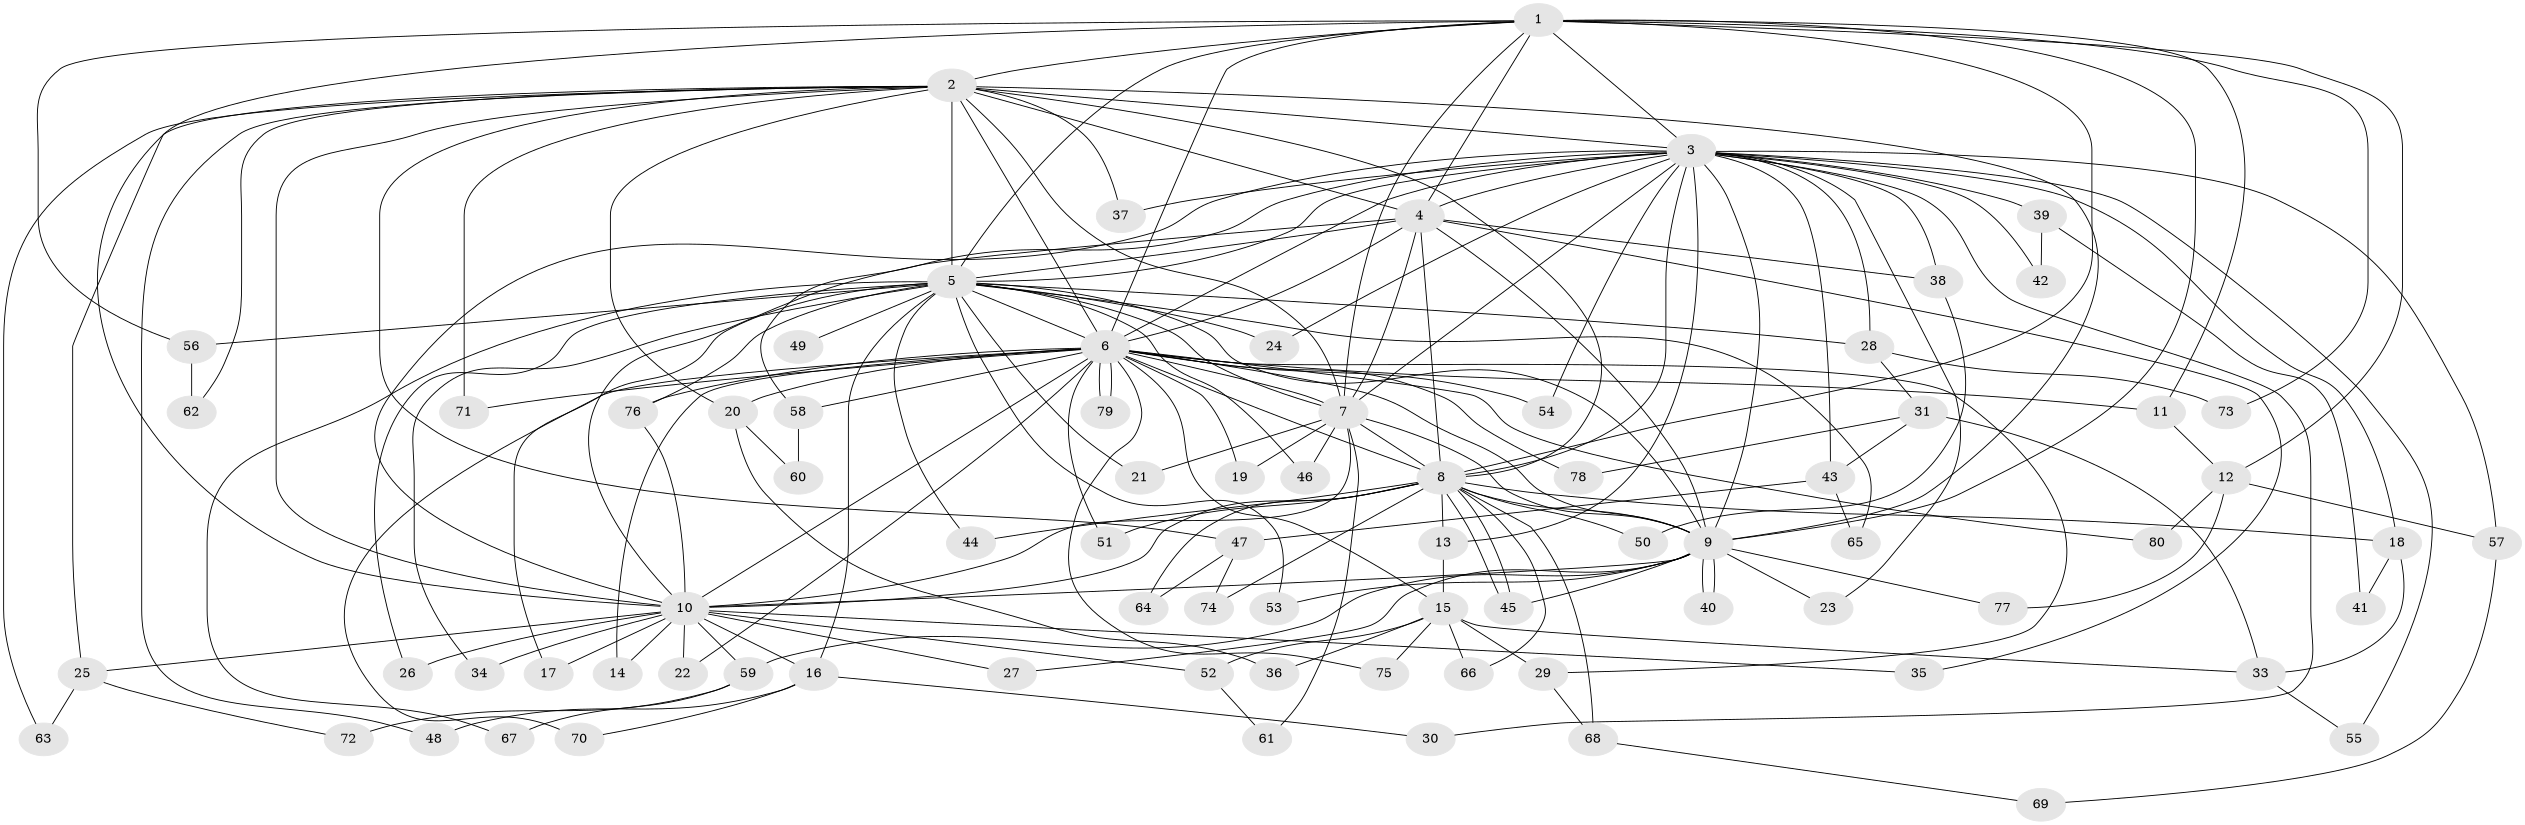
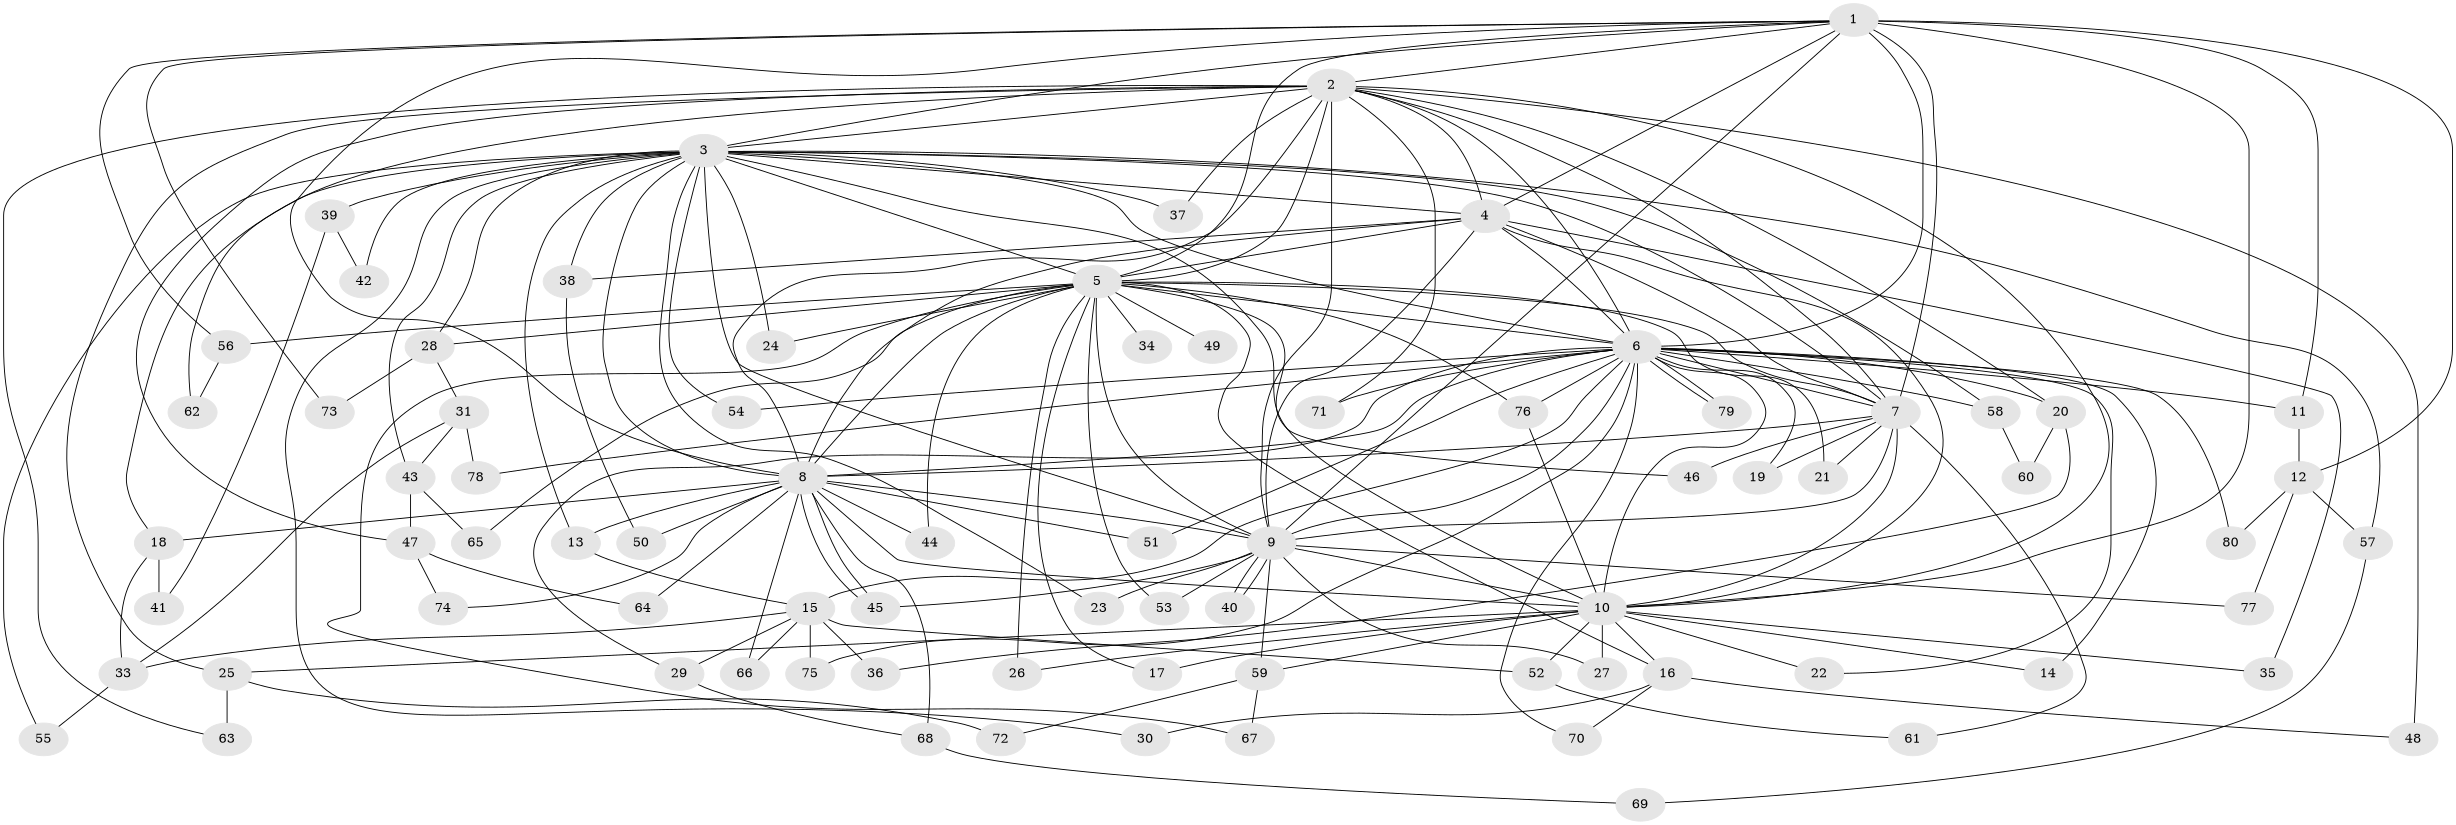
none -> (926, 347)
(580, 637) -> none
